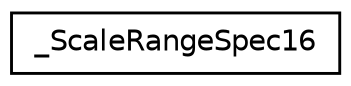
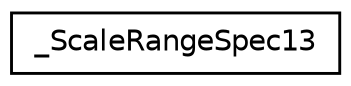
(176, 43) -> (176, 43)
